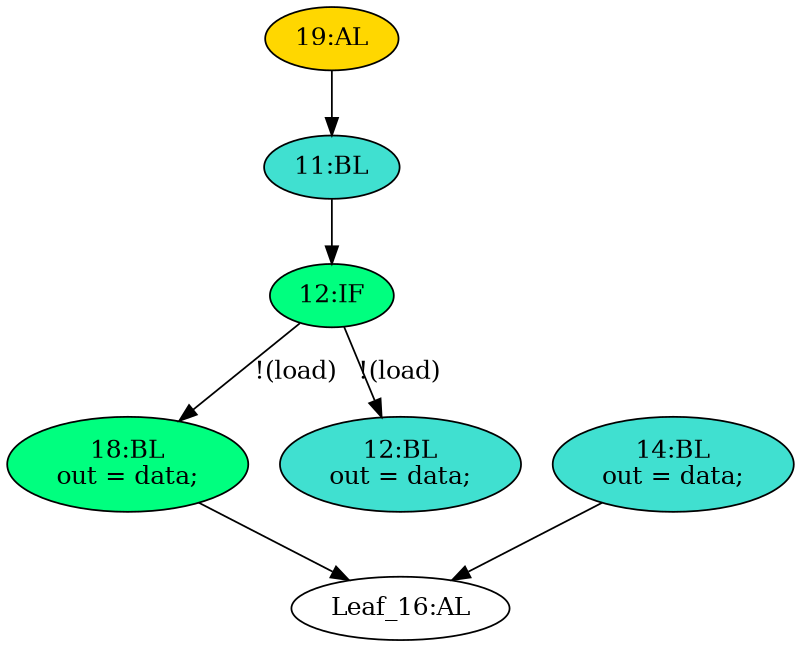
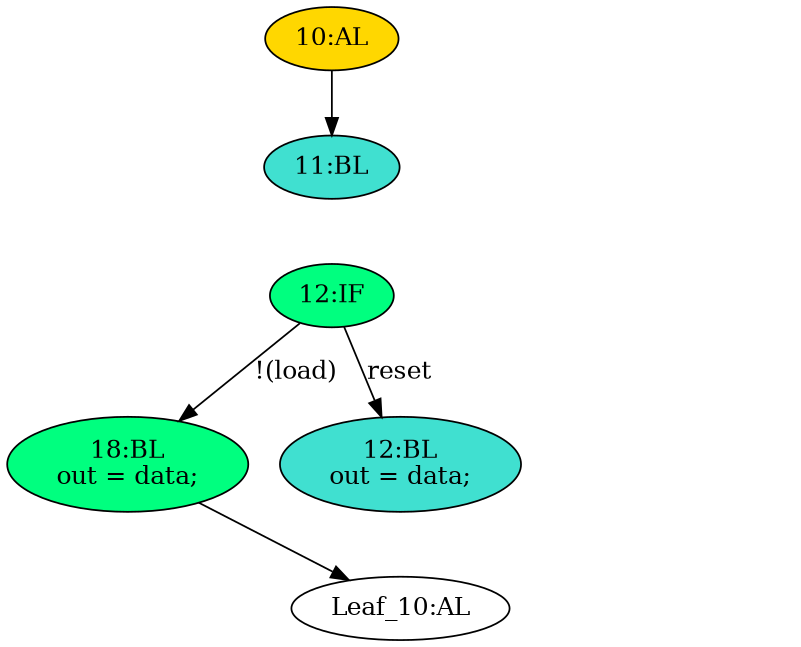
(332, 39) -> (332, 39)
(332, 223) -> none
(400, 372) -> (400, 372)
(673, 464) -> none
(400, 608) -> (400, 608)
